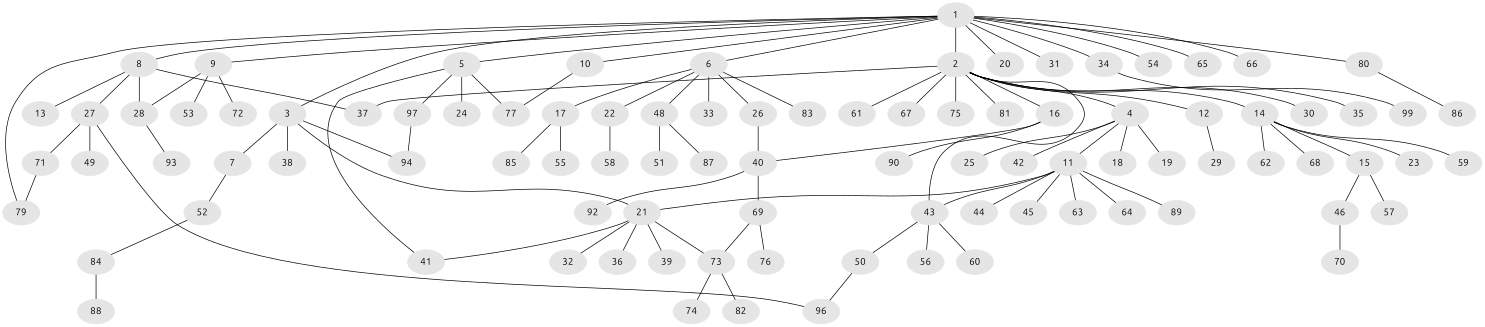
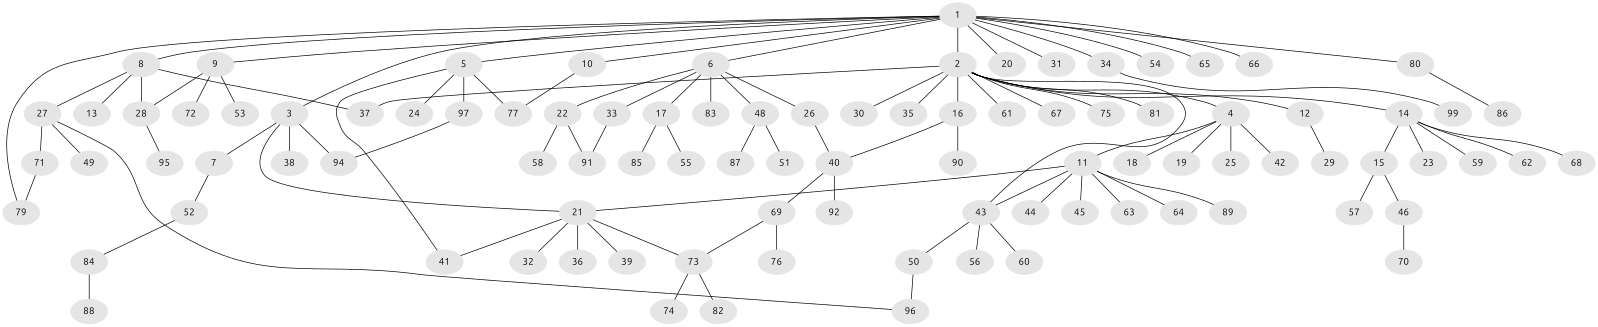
(172, 163) -> (165, 163)
none -> (587, 163)
